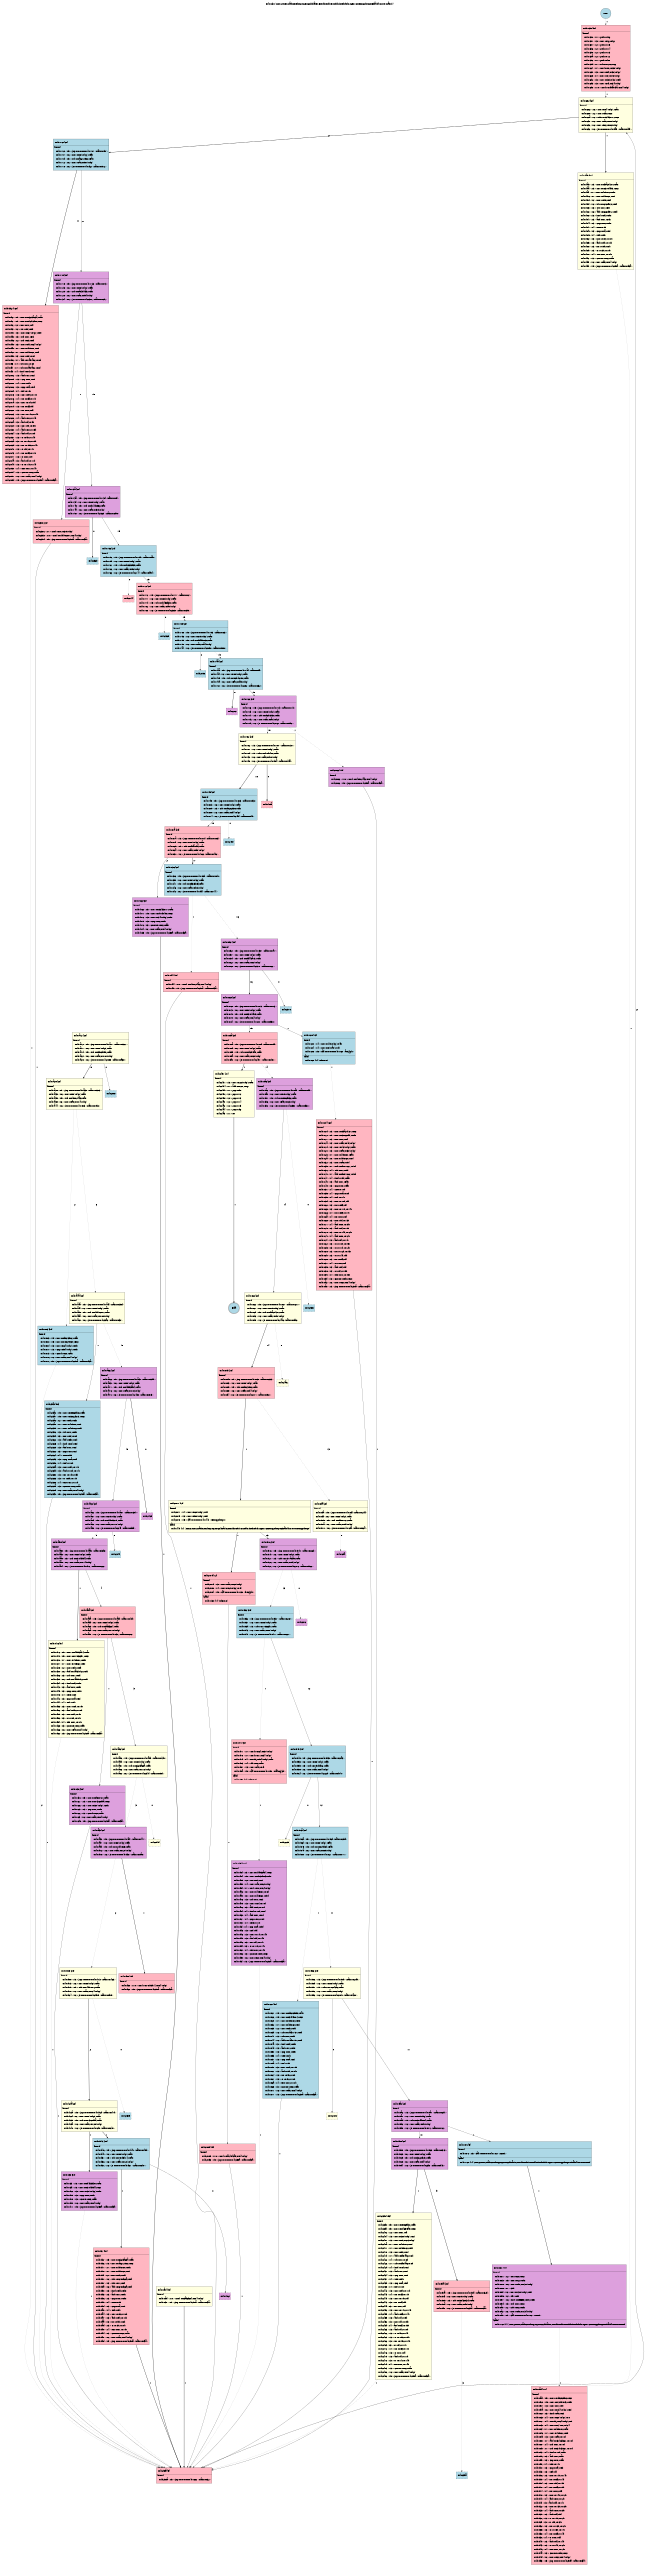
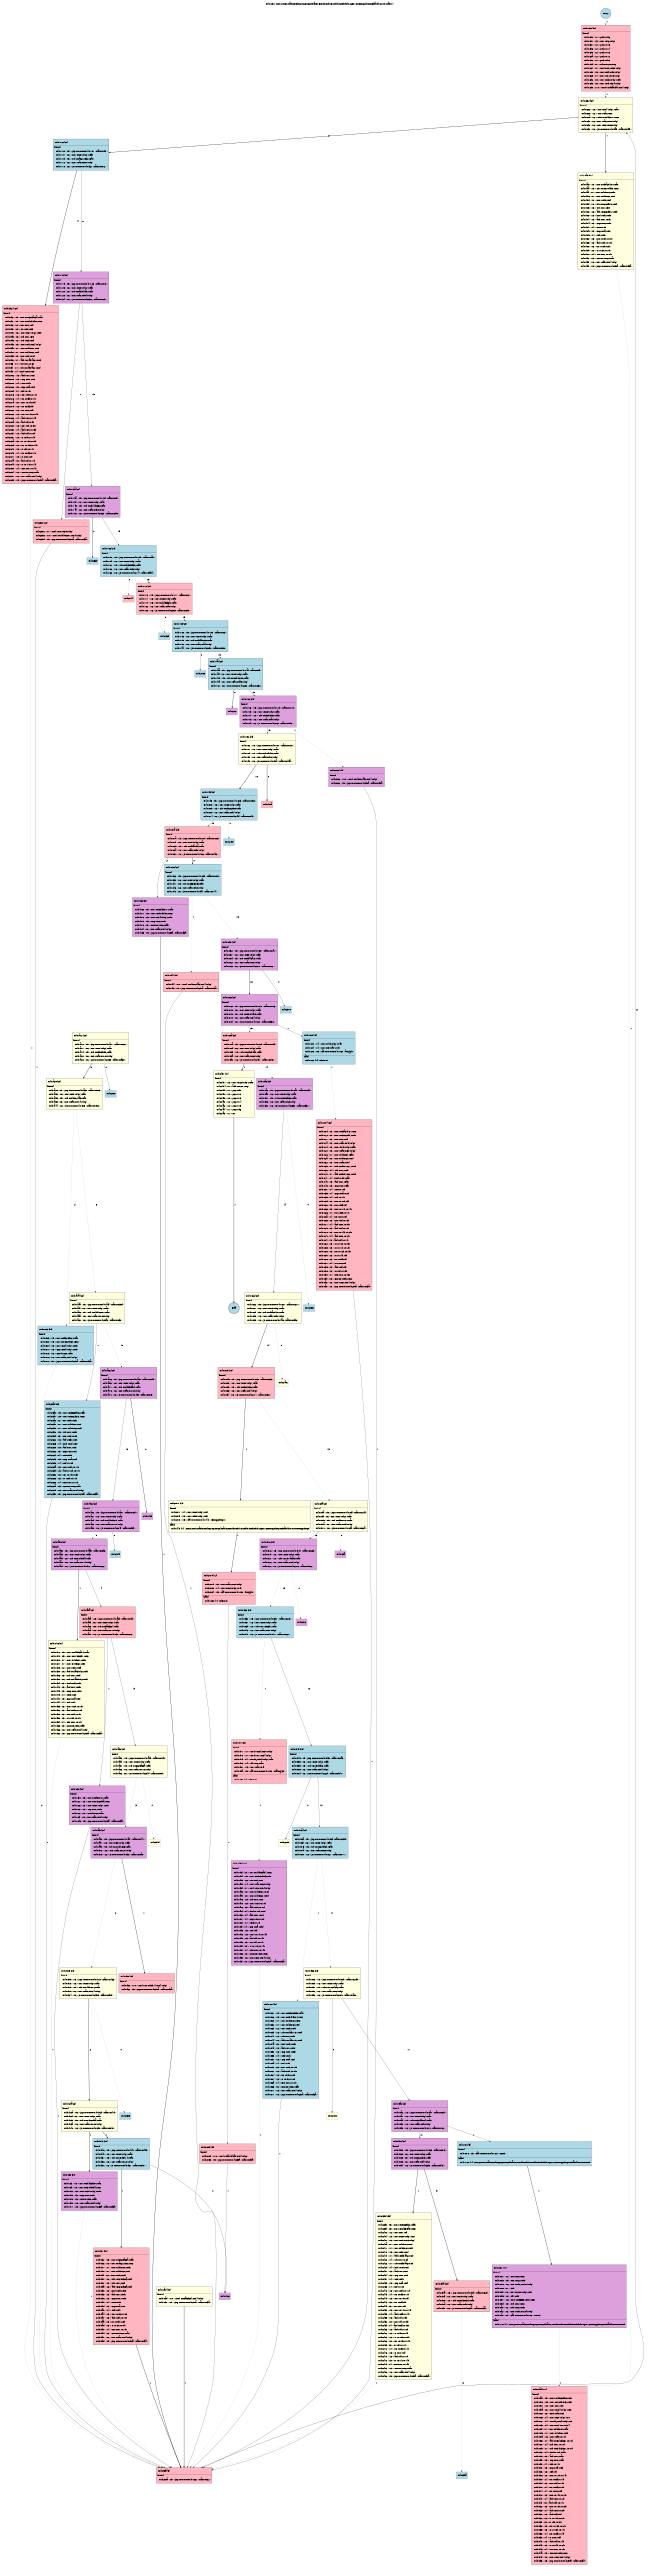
(606, 14) -> (606, 14)
(264, 1535) -> (315, 1535)
(240, 2320) -> (226, 2228)
